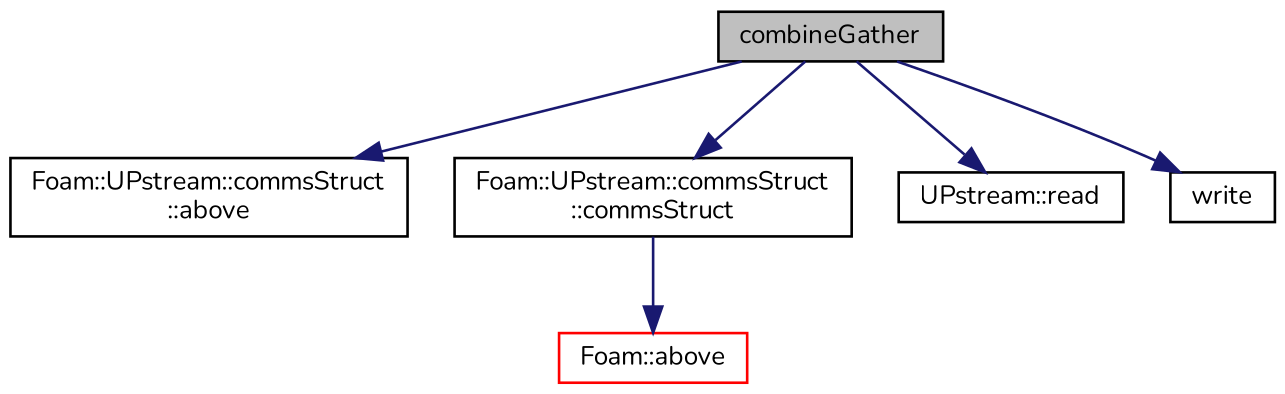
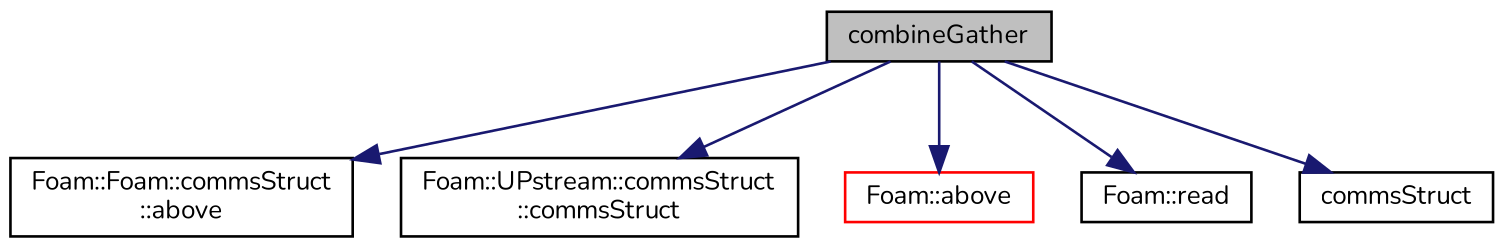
(209, 197) -> (182, 197)
(1011, 197) -> (1166, 197)
(1223, 197) -> (1396, 197)
(653, 271) -> (939, 104)
